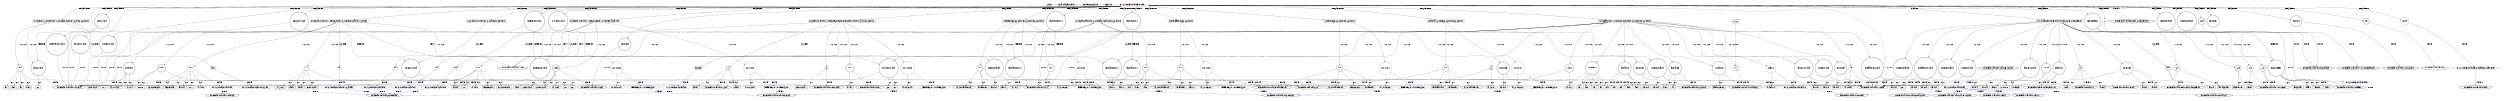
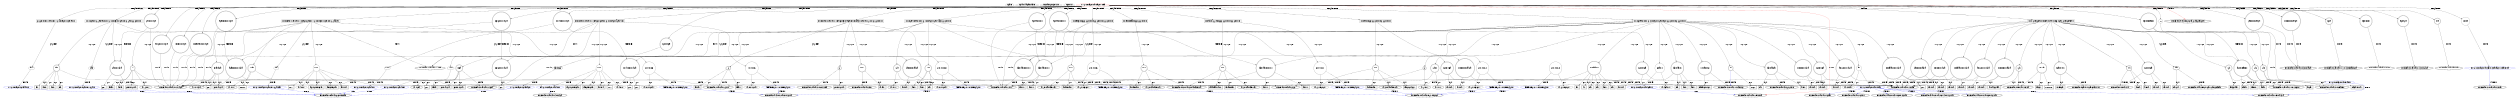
(1194, 42) -> none
(1736, 44) -> (1742, 77)
none -> (2379, 68)
(1977, 79) -> (1923, 91)
